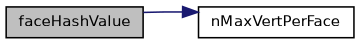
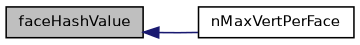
(163, 12) -> (178, 33)
